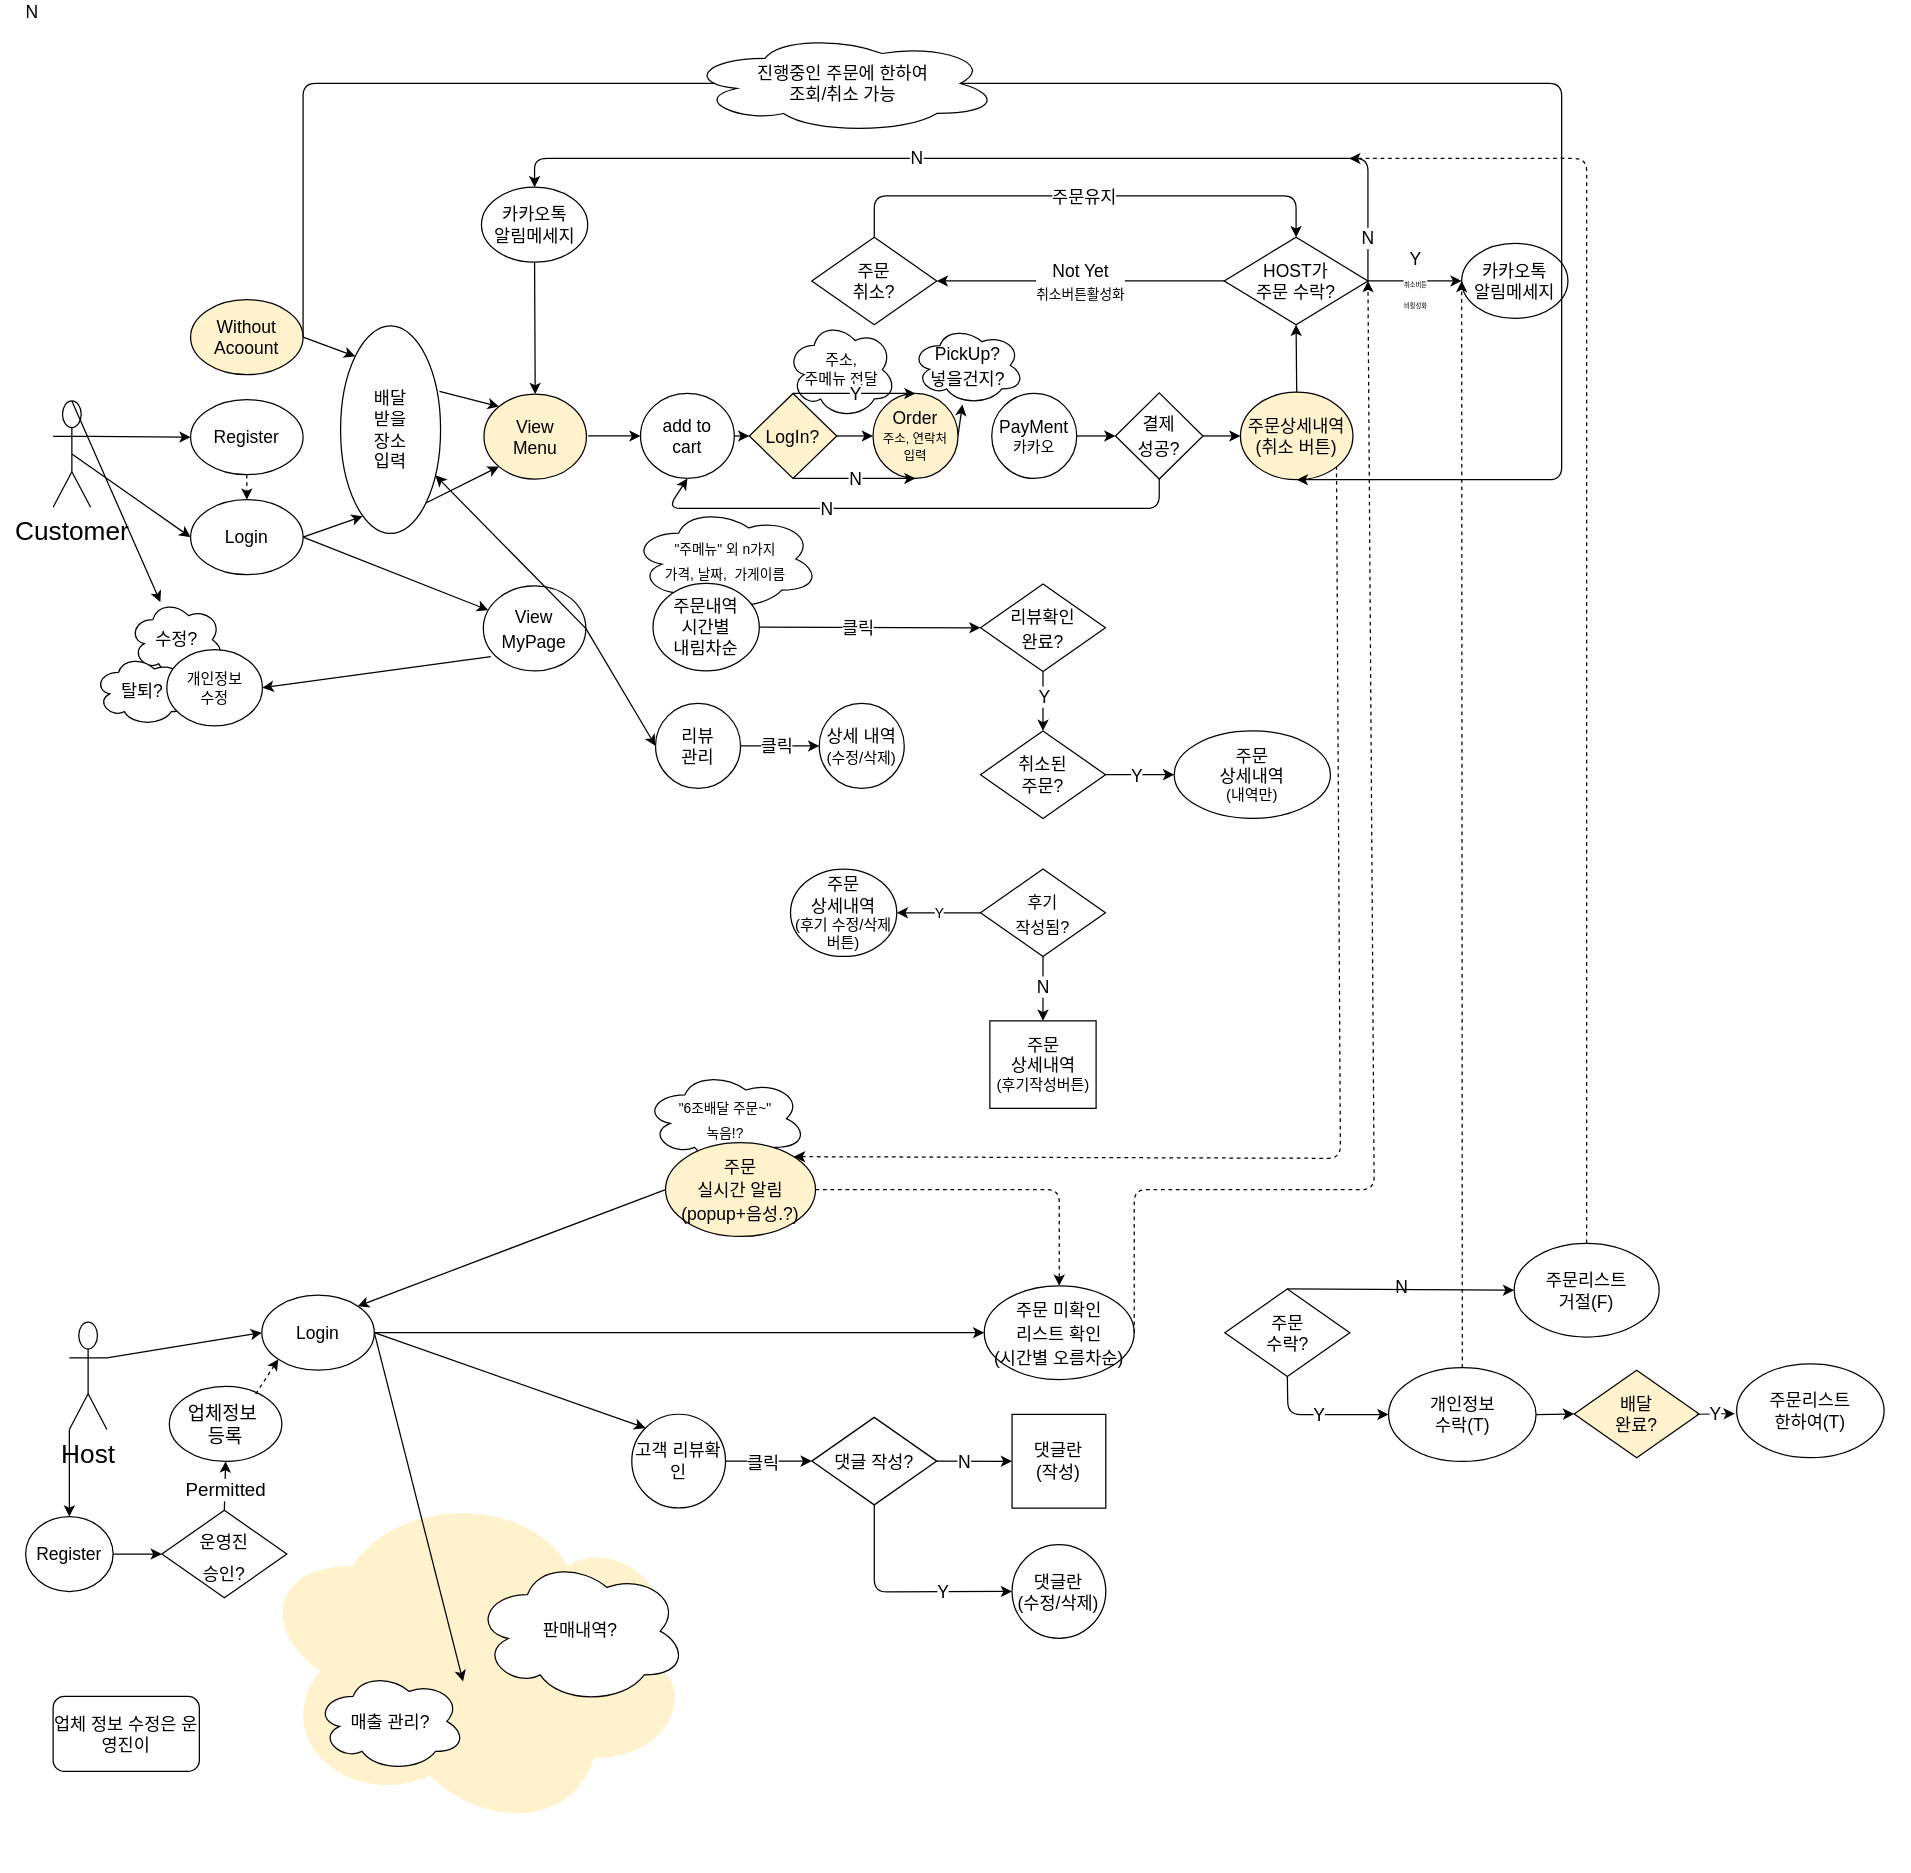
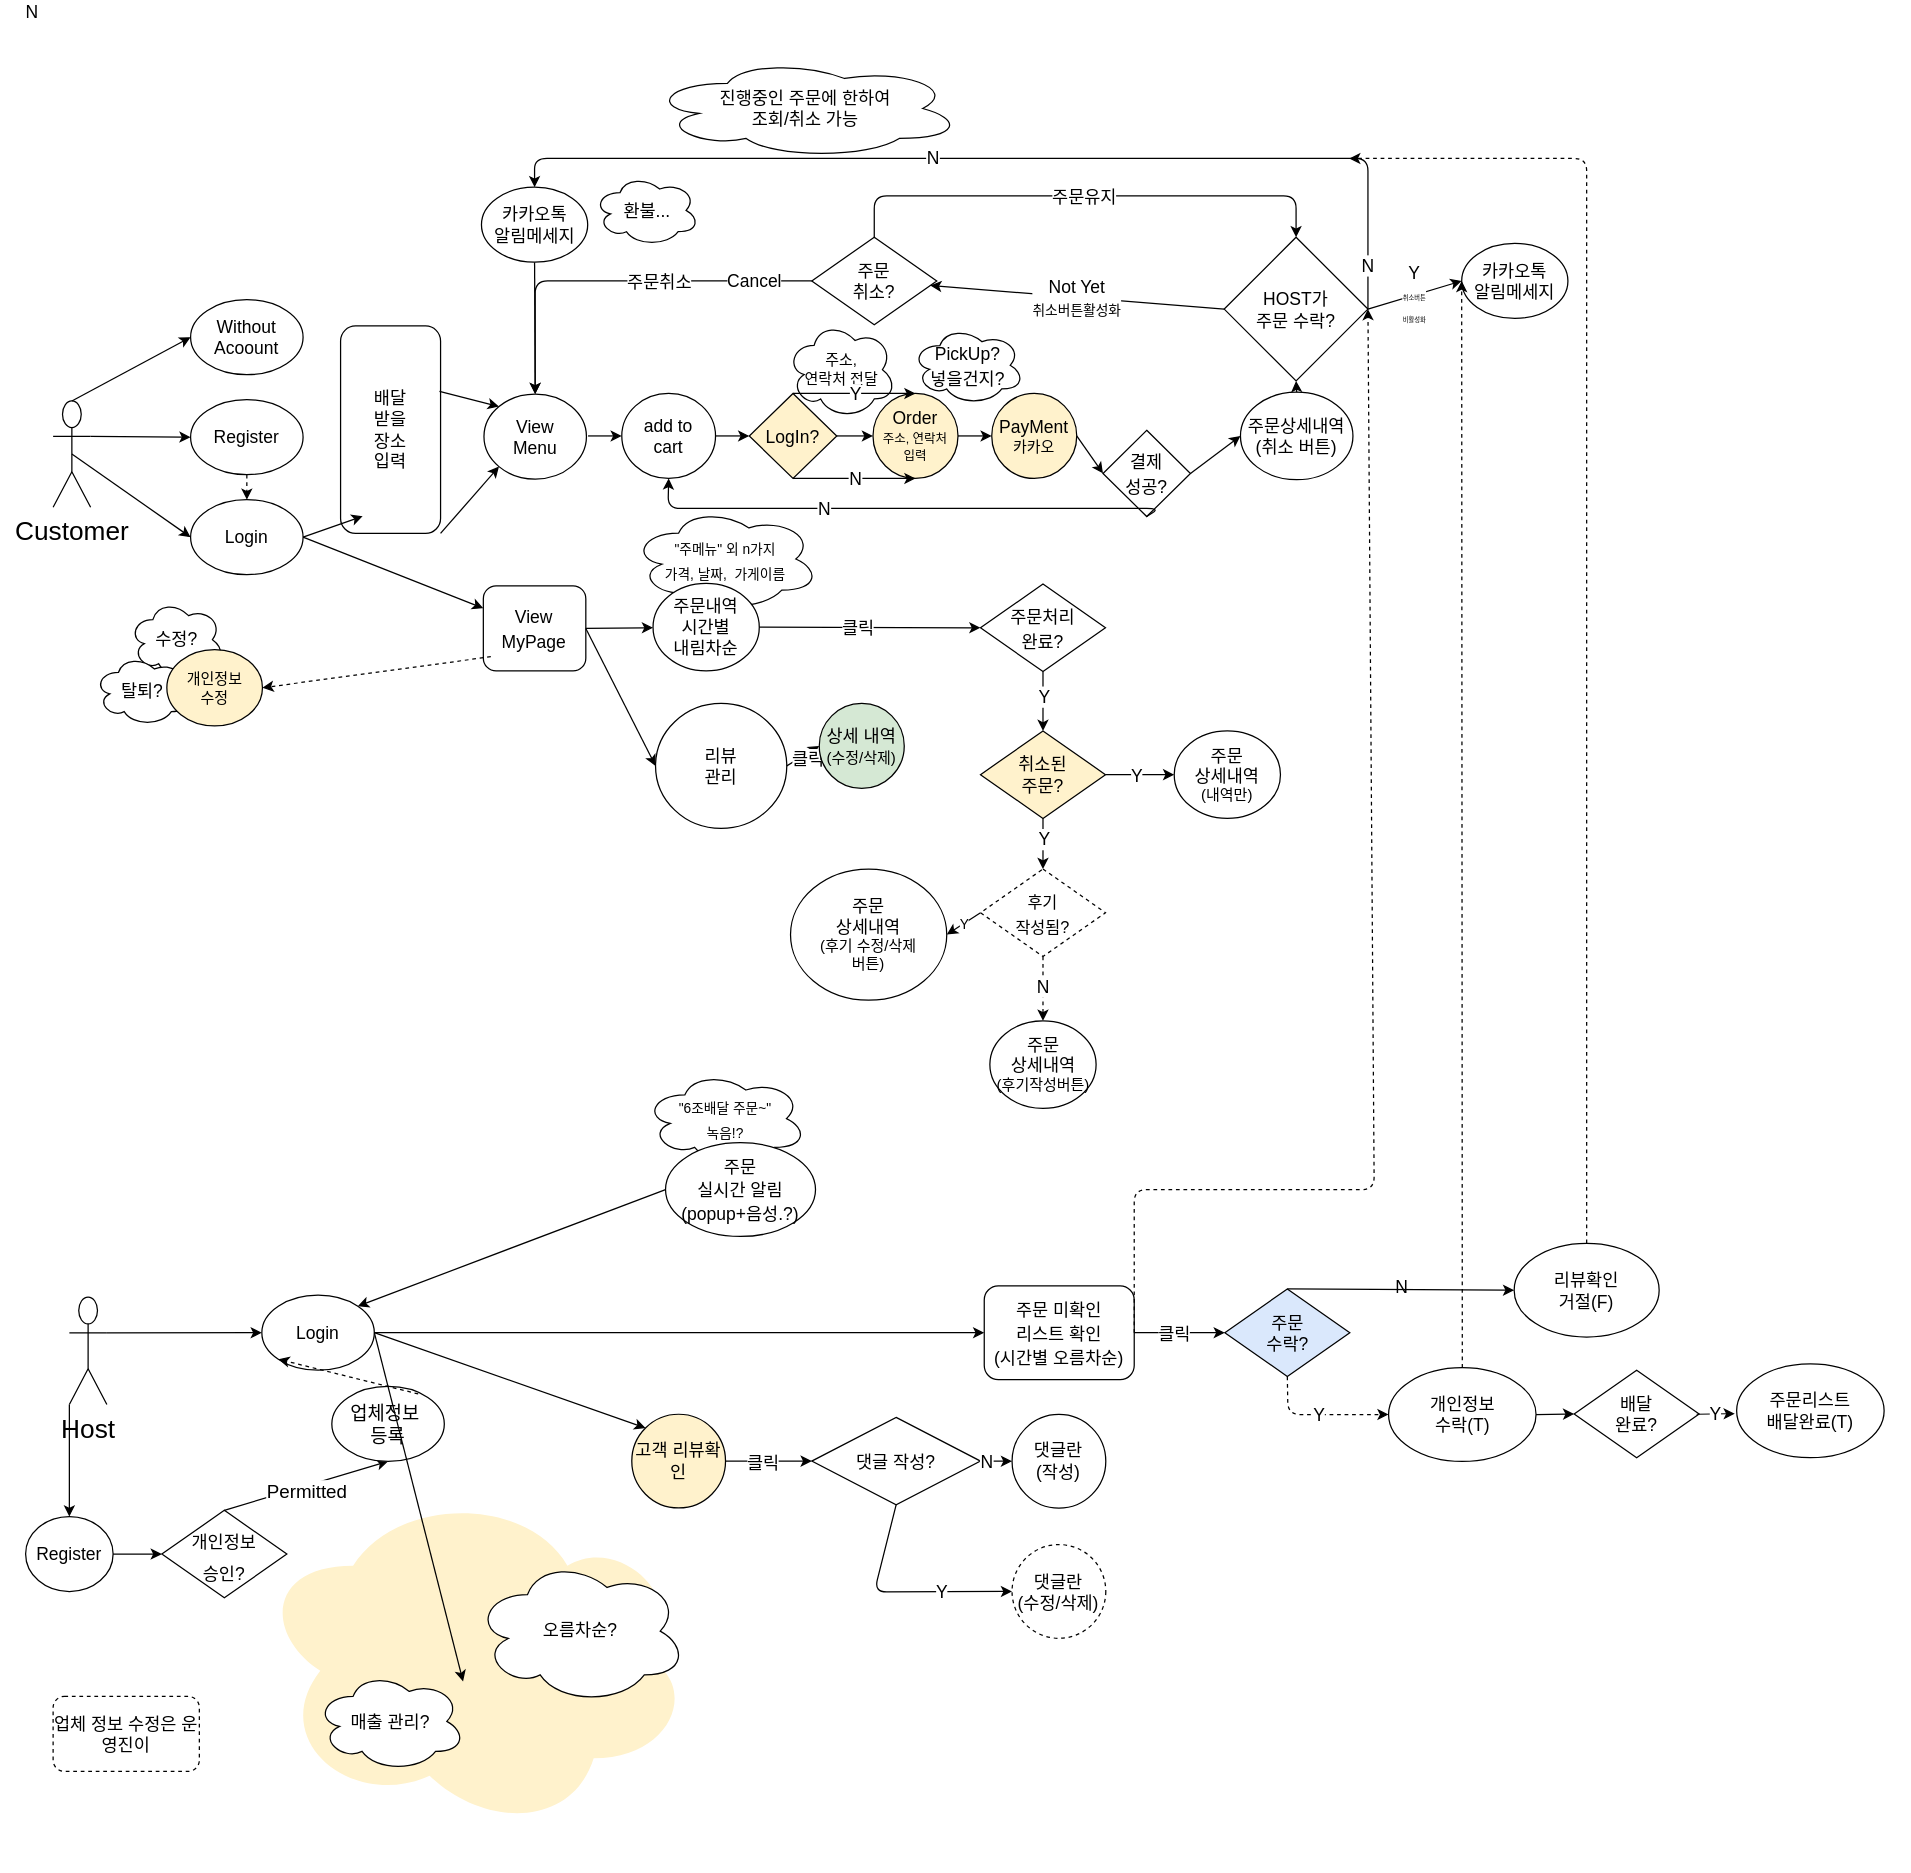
(843, 83) -> (806, 108)
(1562, 107) -> none
none -> (647, 210)
none -> (676, 281)
(1296, 281) -> (1296, 309)
(247, 337) -> (247, 337)
(325, 345) -> none
(842, 369) -> (842, 369)
(960, 424) -> (971, 436)
(391, 429) -> (391, 429)
(535, 436) -> (535, 436)
(688, 436) -> (669, 436)
(1034, 436) -> (1034, 436)
(1159, 436) -> (1147, 473)
(1297, 436) -> (1297, 436)
(133, 538) -> (128, 371)
(513, 554) -> (617, 628)
(535, 628) -> (535, 628)
(1043, 628) -> (1043, 628)
(383, 671) -> (383, 671)
(215, 688) -> (215, 688)
(698, 746) -> (721, 766)
(862, 746) -> (862, 746)
(1043, 774) -> (1043, 774)
(1253, 774) -> (1228, 774)
none -> (1043, 839)
(844, 913) -> (869, 934)
(1043, 913) -> (1043, 913)
(1043, 964) -> (1043, 964)
(1043, 1064) -> (1043, 1064)
(1340, 1077) -> none
(741, 1189) -> (741, 1189)
(976, 1189) -> none
(1587, 1291) -> (1587, 1291)
(1059, 1333) -> (1059, 1333)
none -> (1177, 1333)
(1288, 1333) -> (1288, 1333)
(88, 1376) -> (88, 1351)
(1811, 1411) -> (1811, 1411)
(1352, 1414) -> (1352, 1414)
(1637, 1414) -> (1637, 1414)
(226, 1424) -> (388, 1424)
(679, 1461) -> (679, 1461)
(874, 1461) -> (896, 1461)
(1059, 1461) -> (1059, 1461)
(224, 1554) -> (224, 1554)
(1059, 1591) -> (1059, 1591)
(581, 1631) -> (581, 1631)
(126, 1734) -> (126, 1734)
